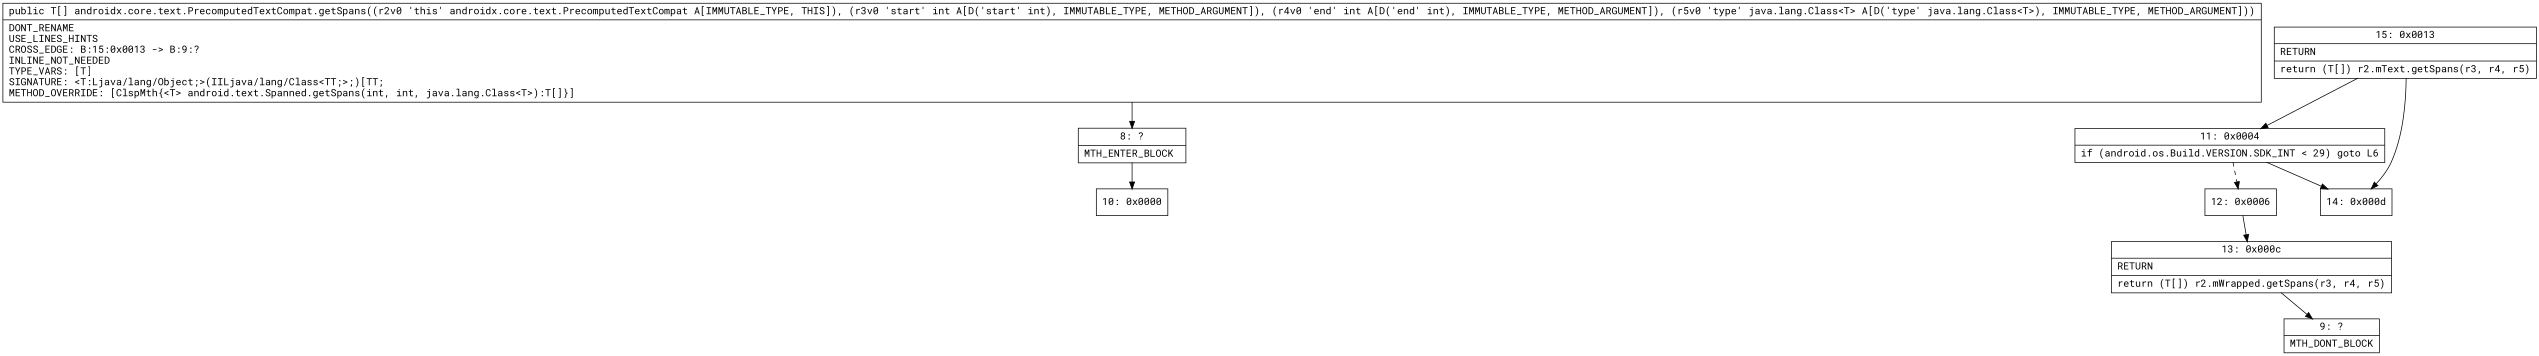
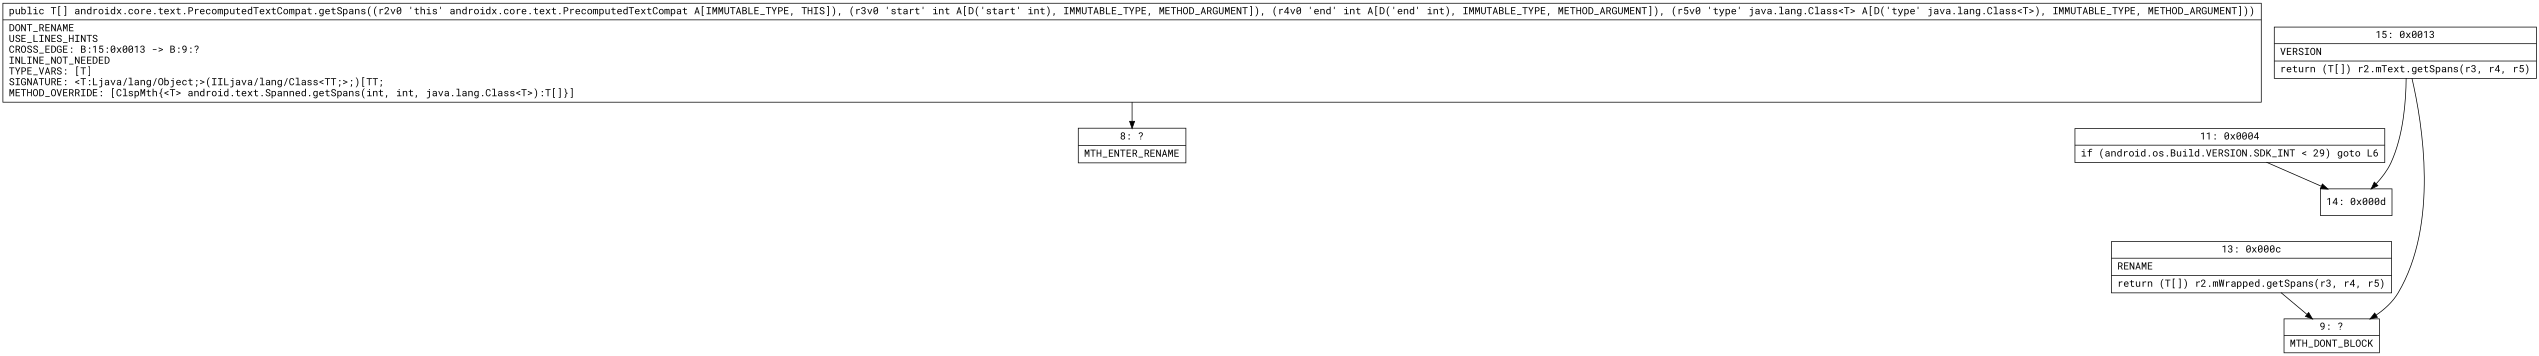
(2298, 52) -> (2301, 52)
(2313, 102) -> (2423, 203)
(1129, 154) -> (1132, 154)
(1132, 202) -> none
(2241, 202) -> none
(2135, 266) -> (2135, 266)
